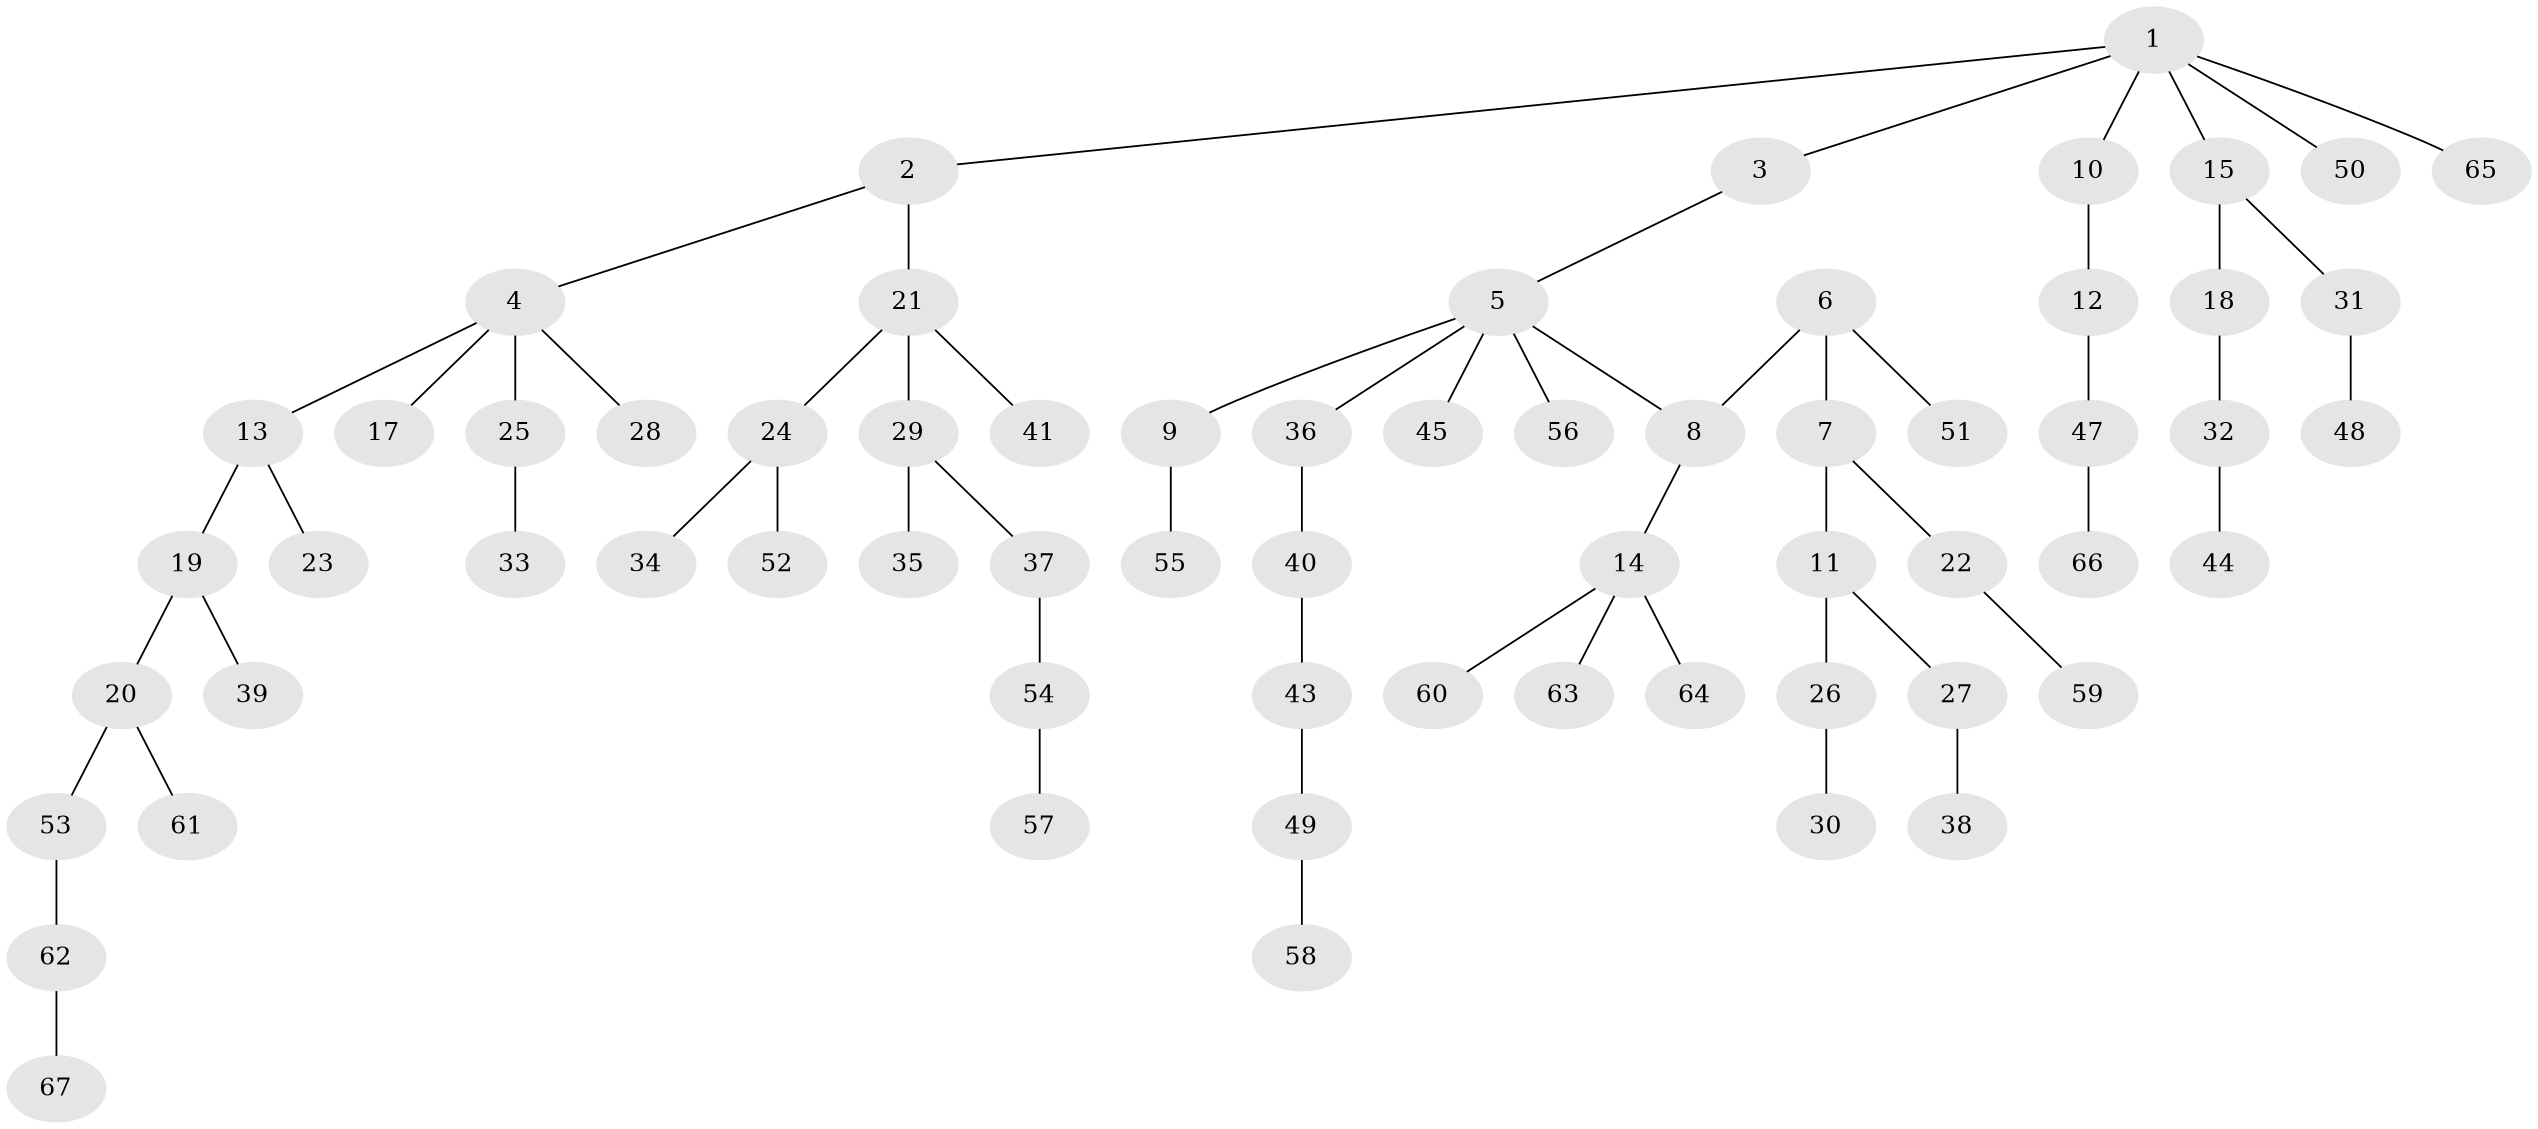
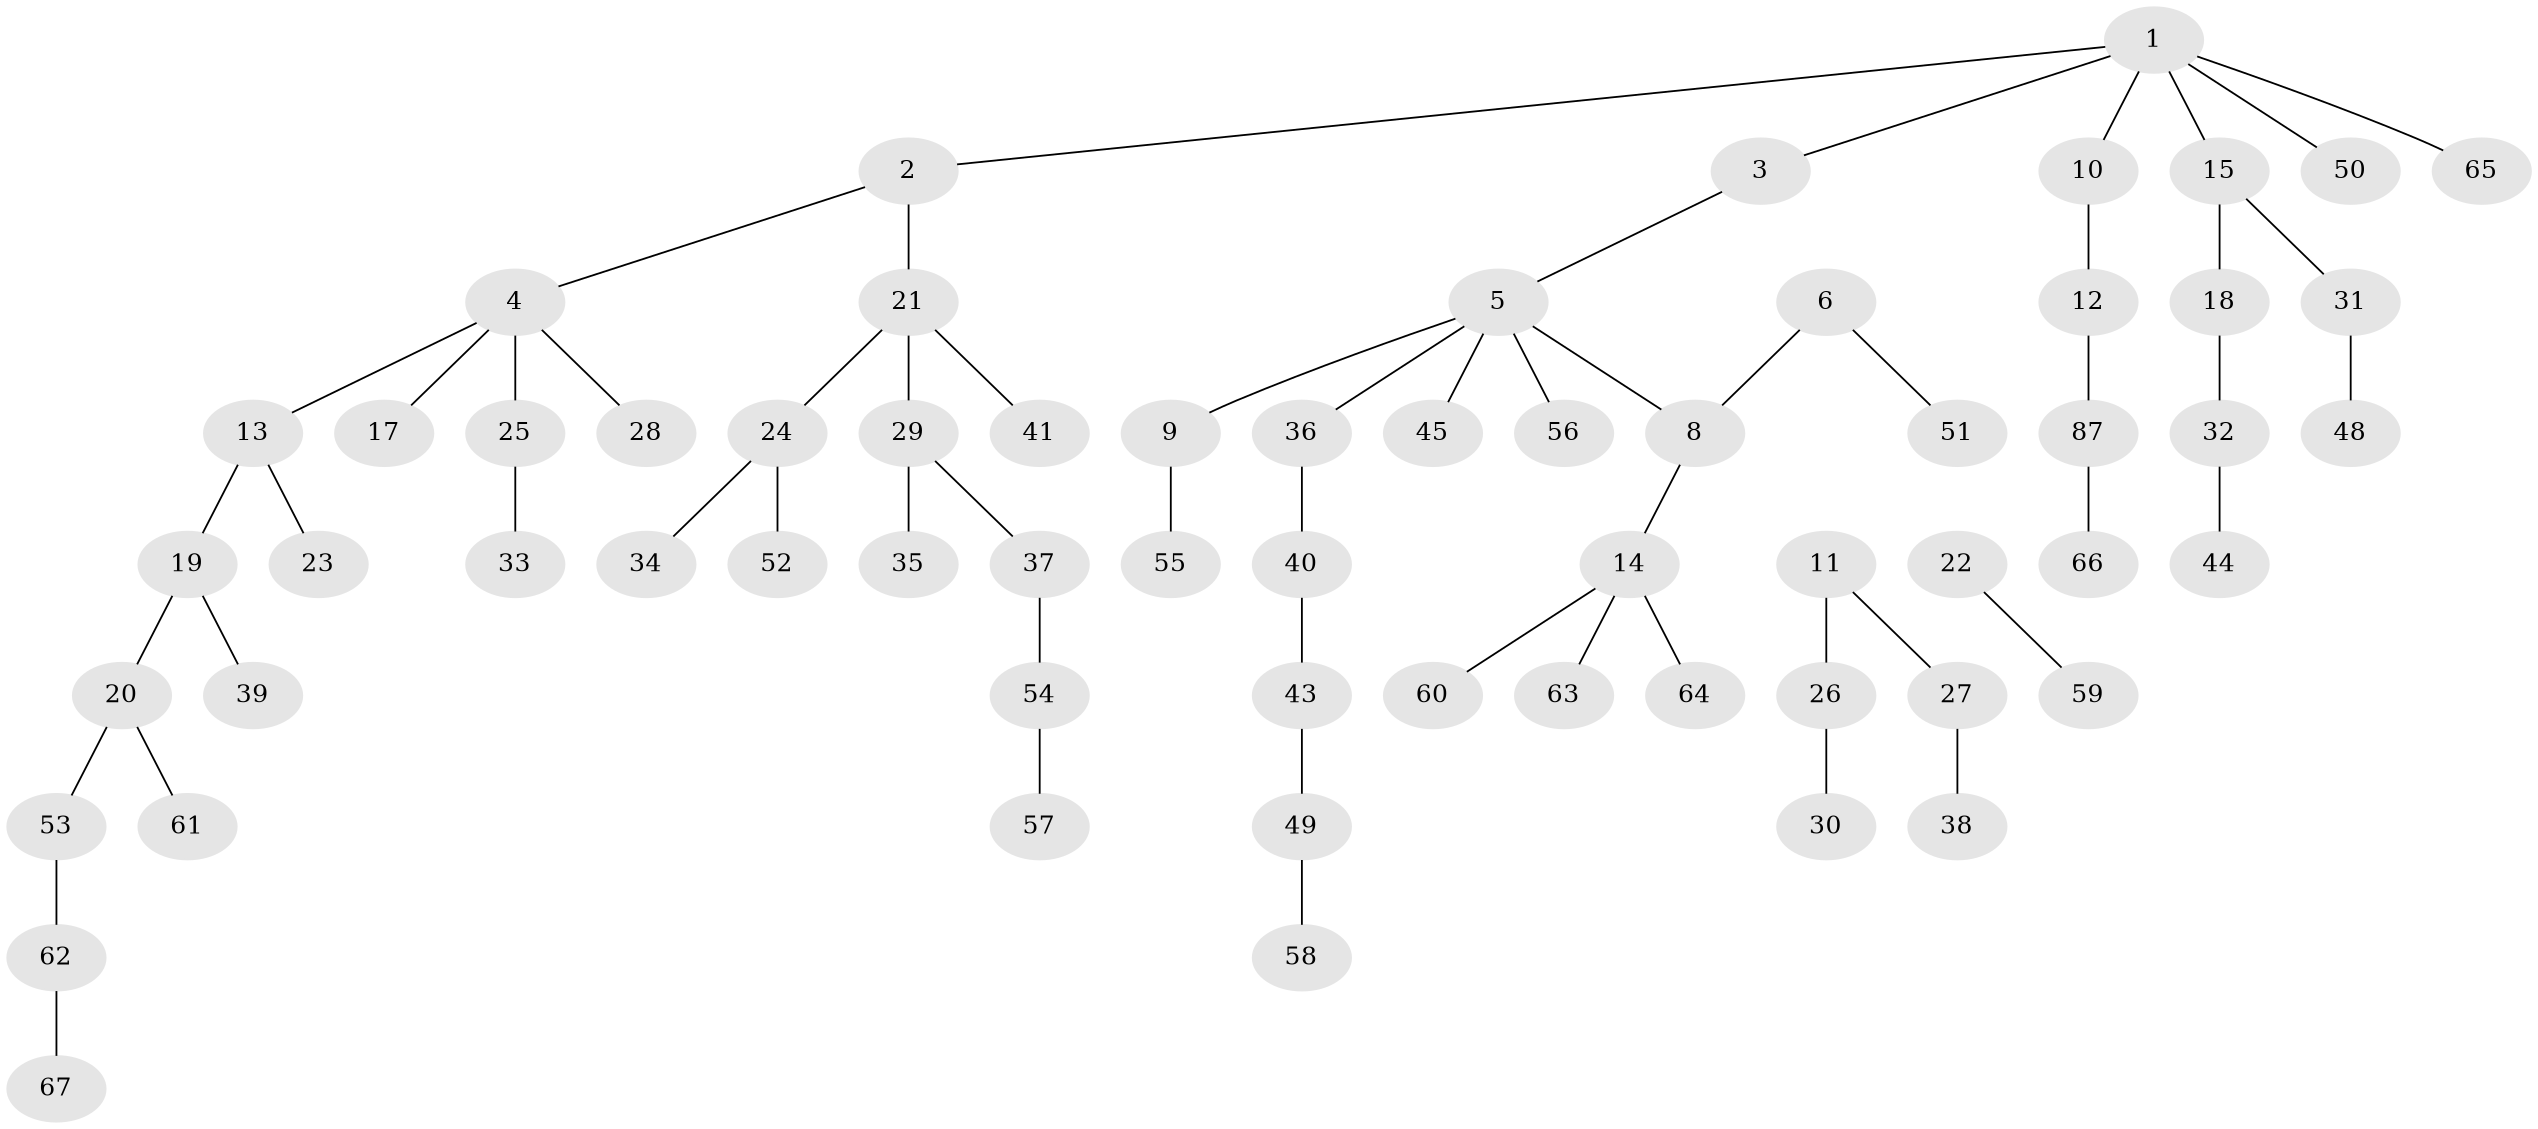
(1826, 433) -> none
(2088, 433) -> (2088, 433)
